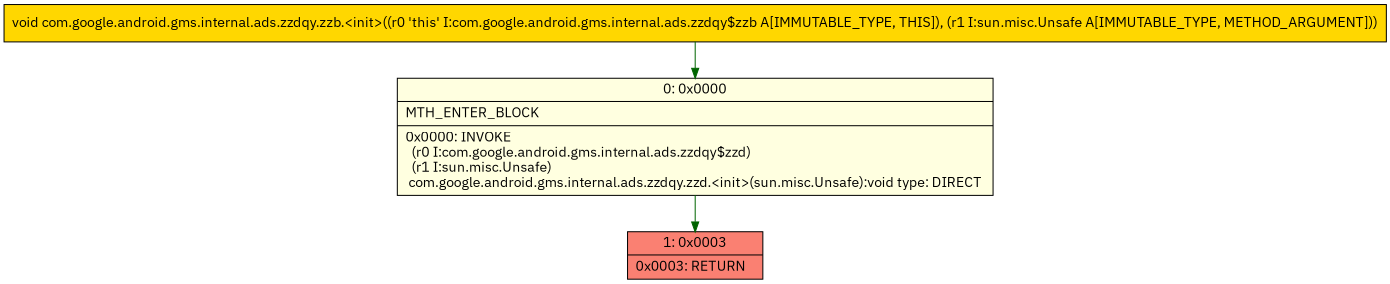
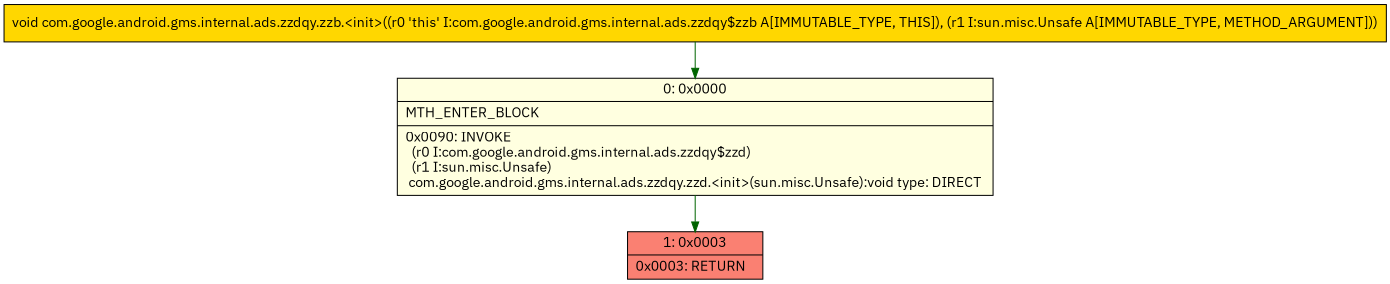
(462, 137) -> (462, 137)
